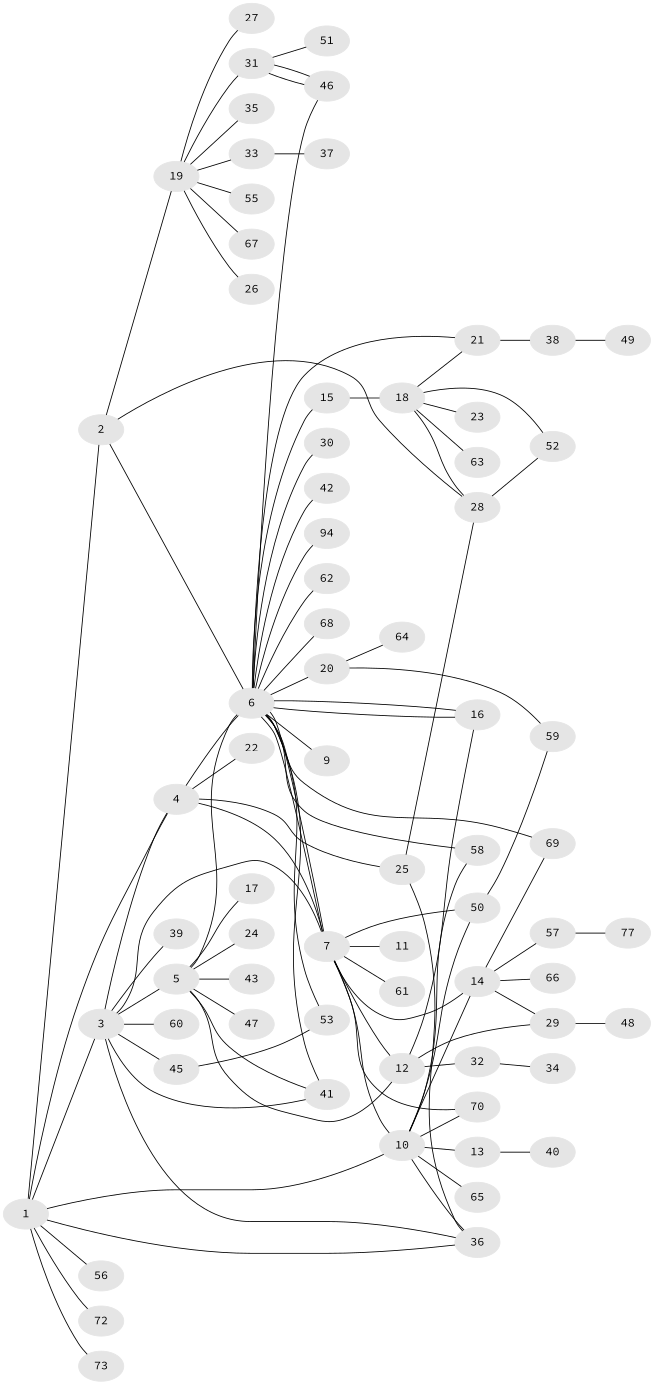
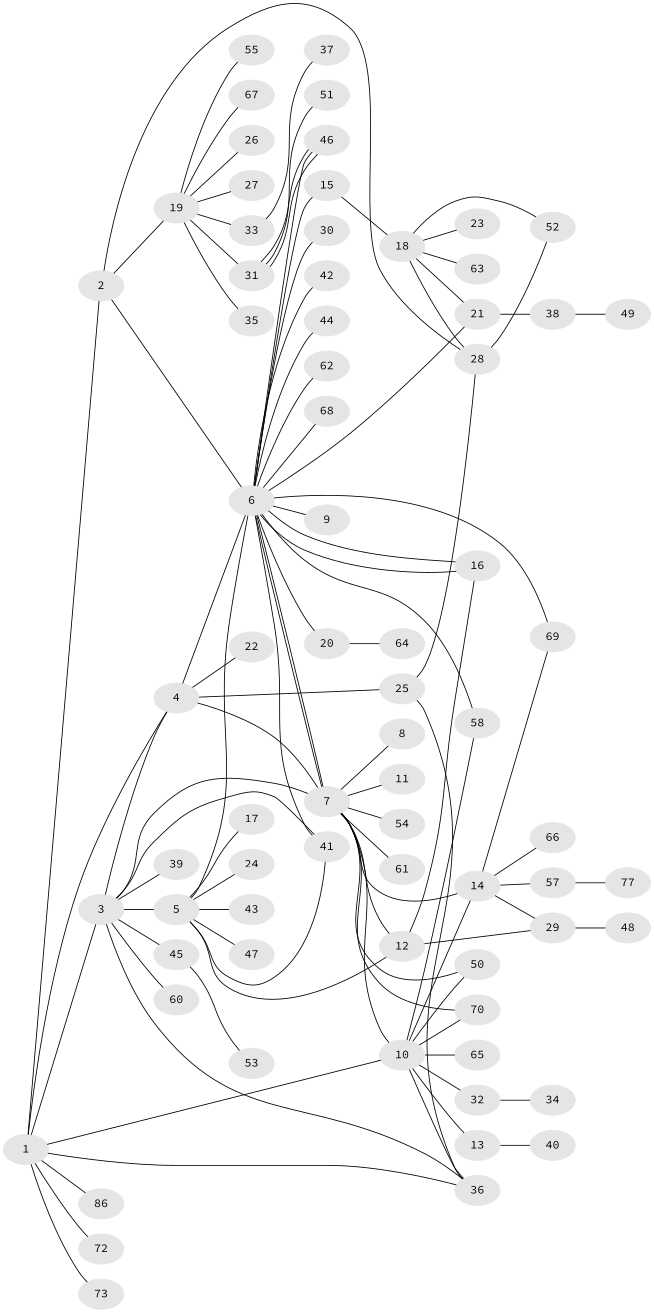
(327, 533) -> (327, 321)
none -> (402, 734)
(553, 737) -> none
none -> (402, 824)
(295, 859) -> none
(445, 1065) -> (440, 1078)
(101, 1276) -> (101, 1204)
